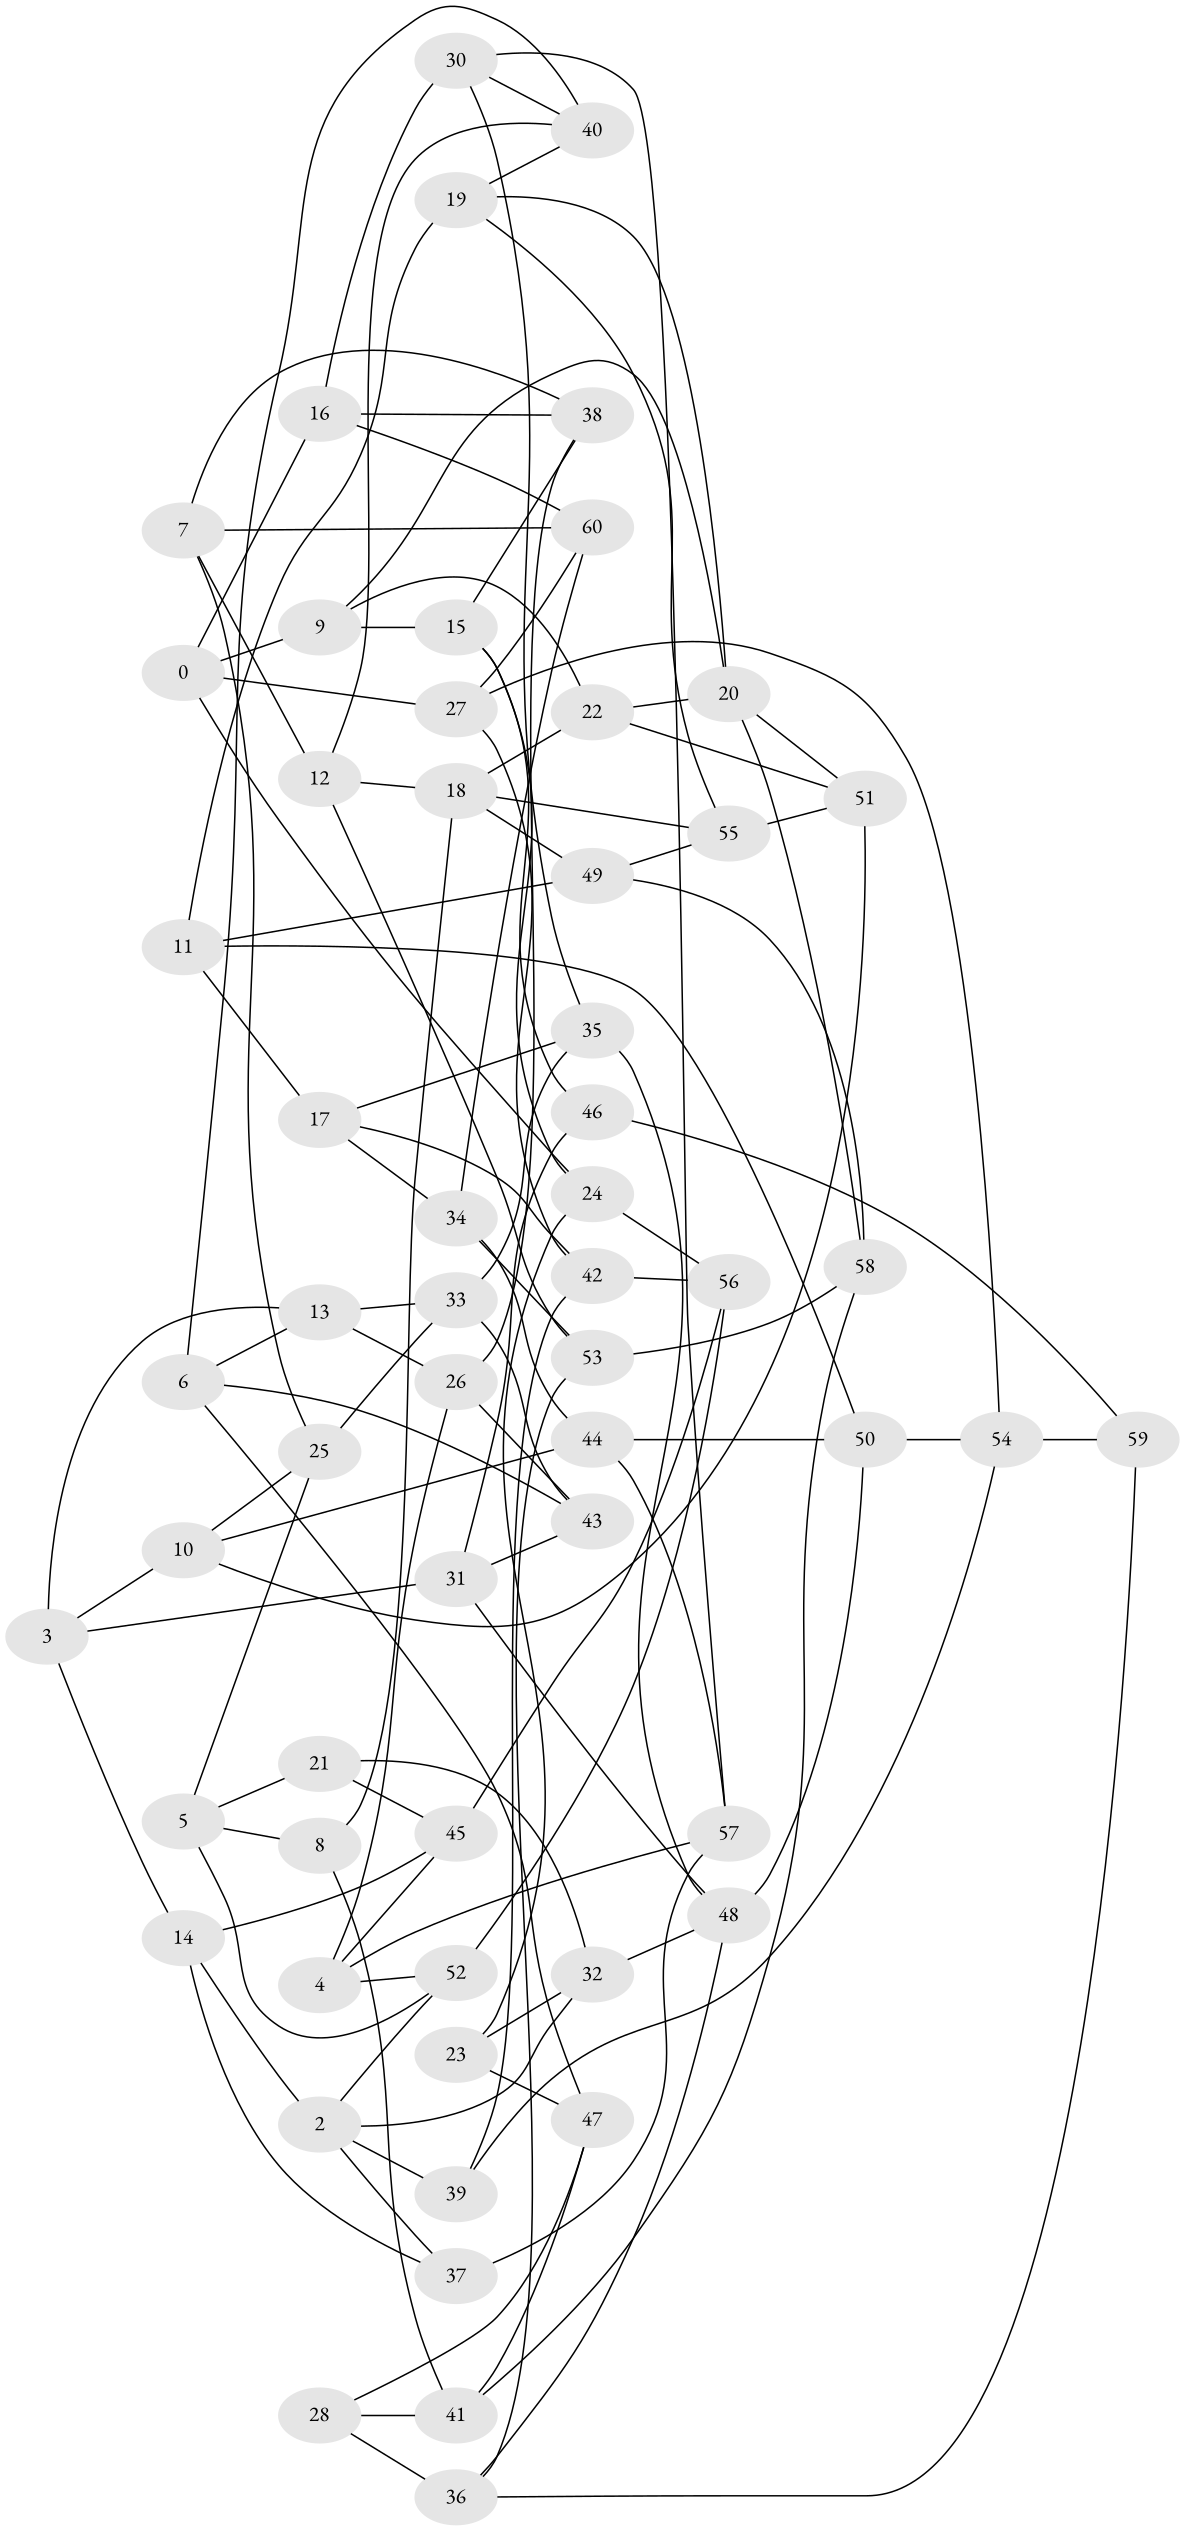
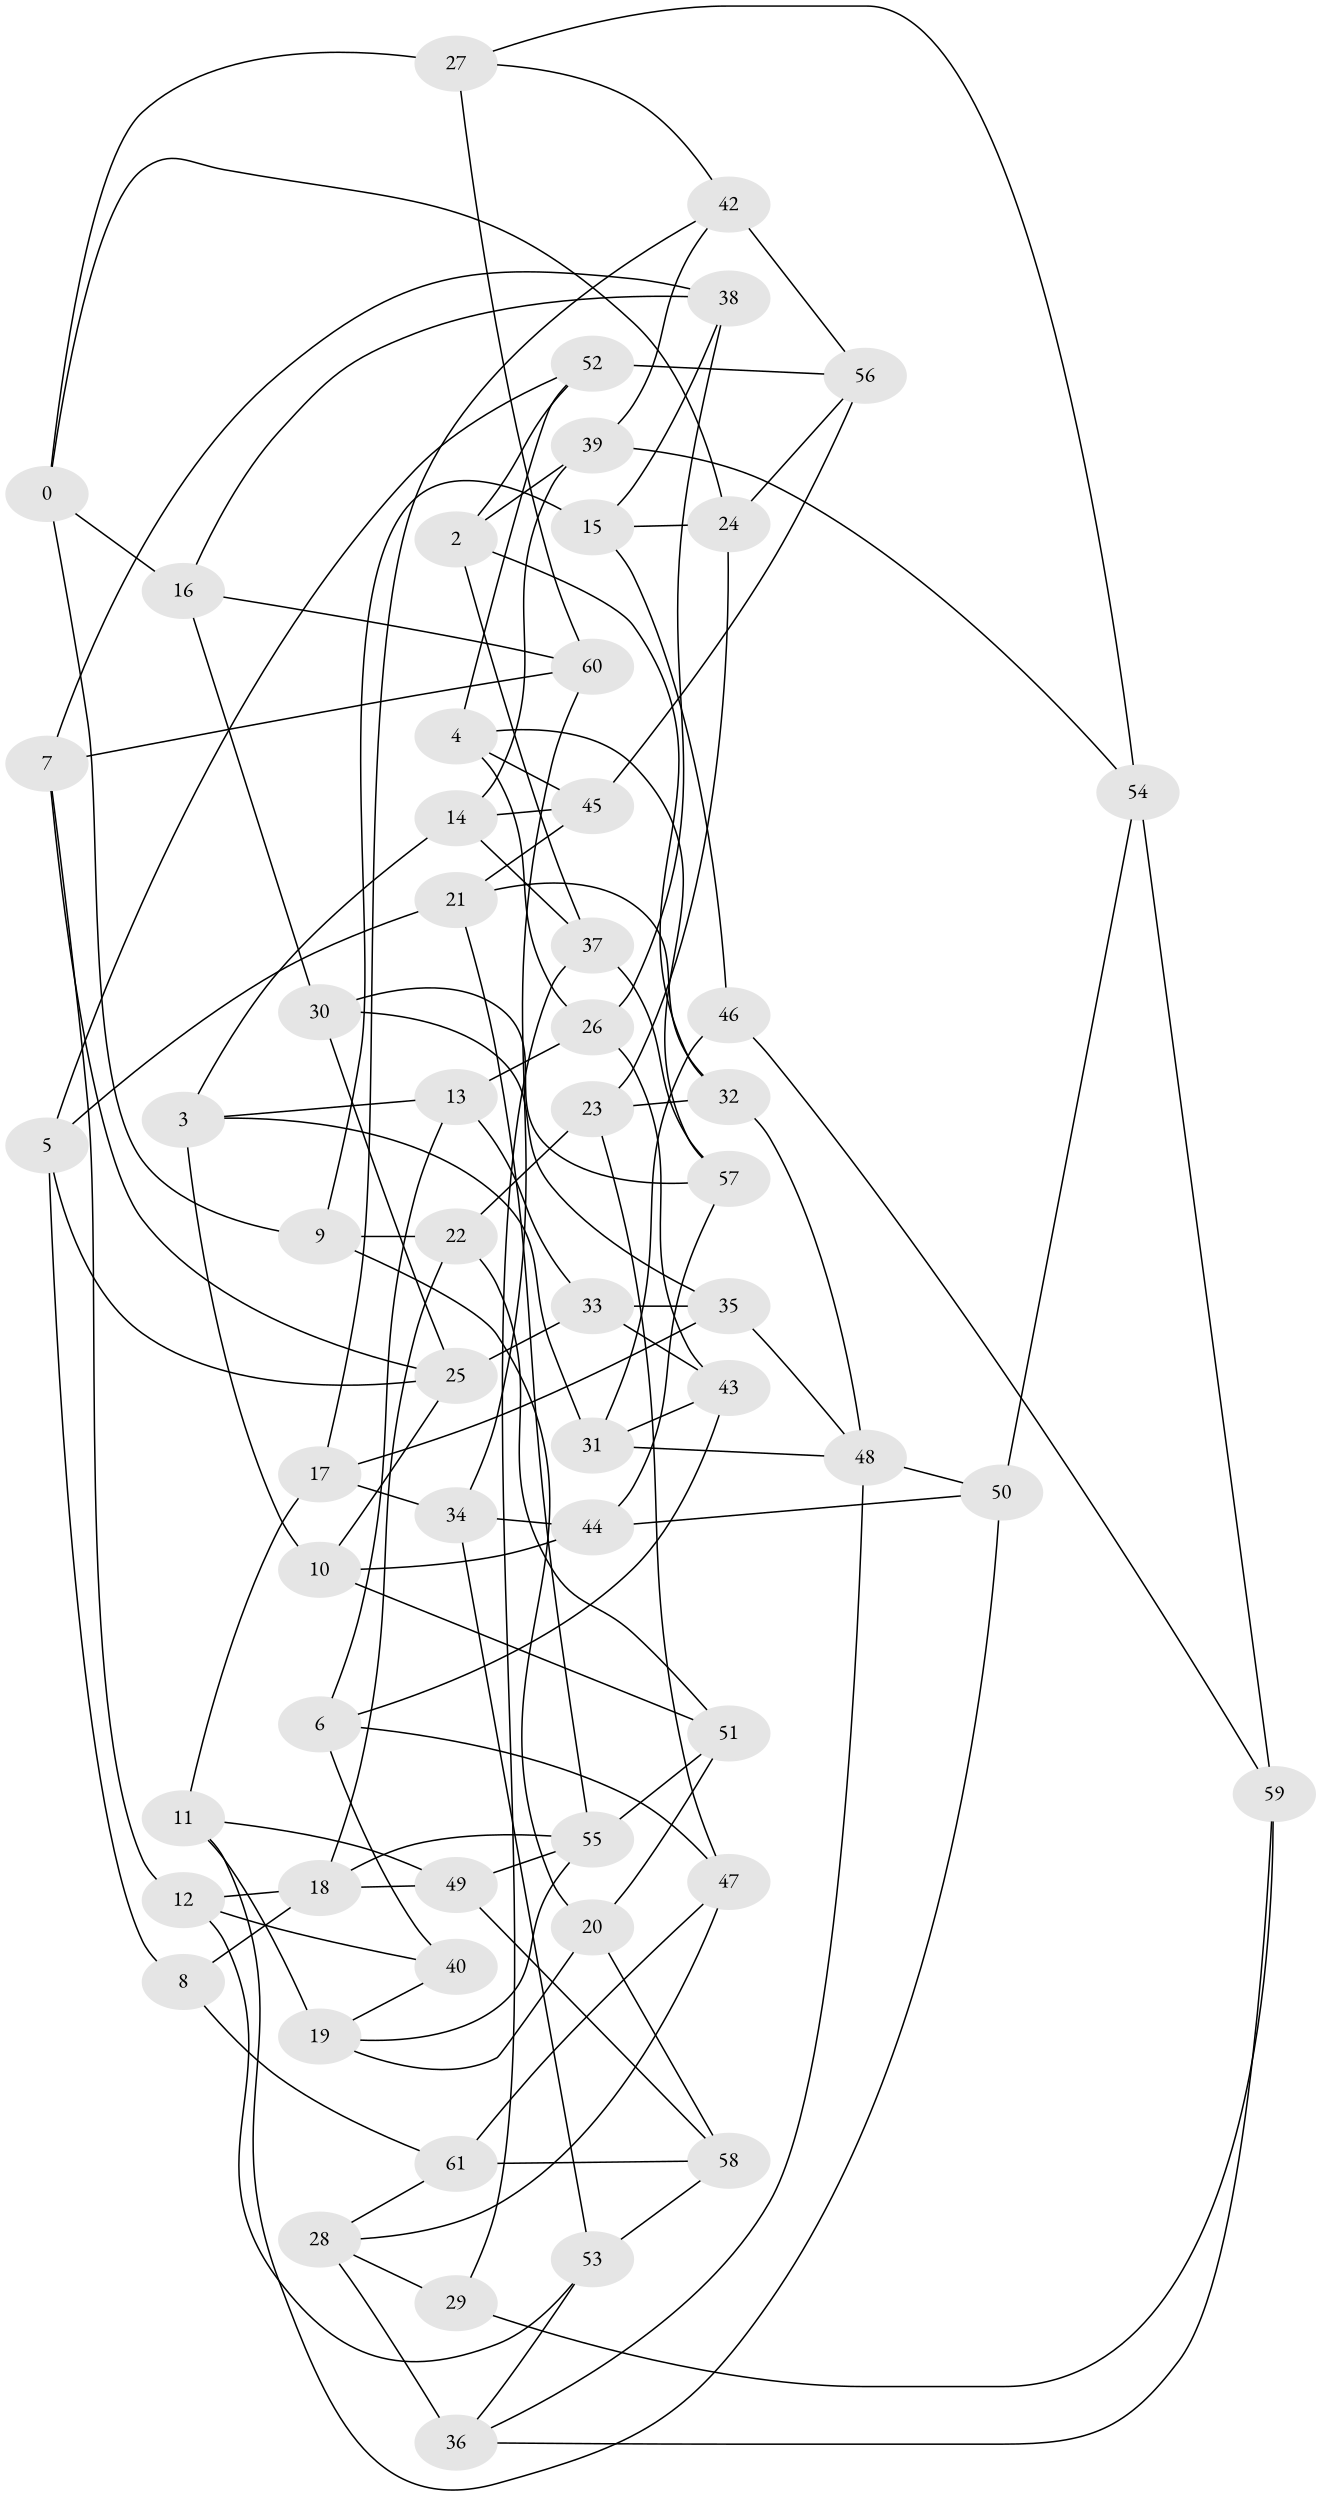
(524, 96) -> (385, 1195)
(661, 703) -> (524, 1173)
none -> (533, 1368)
(248, 2033) -> (524, 632)
none -> (456, 2303)
(456, 2416) -> (456, 2164)
